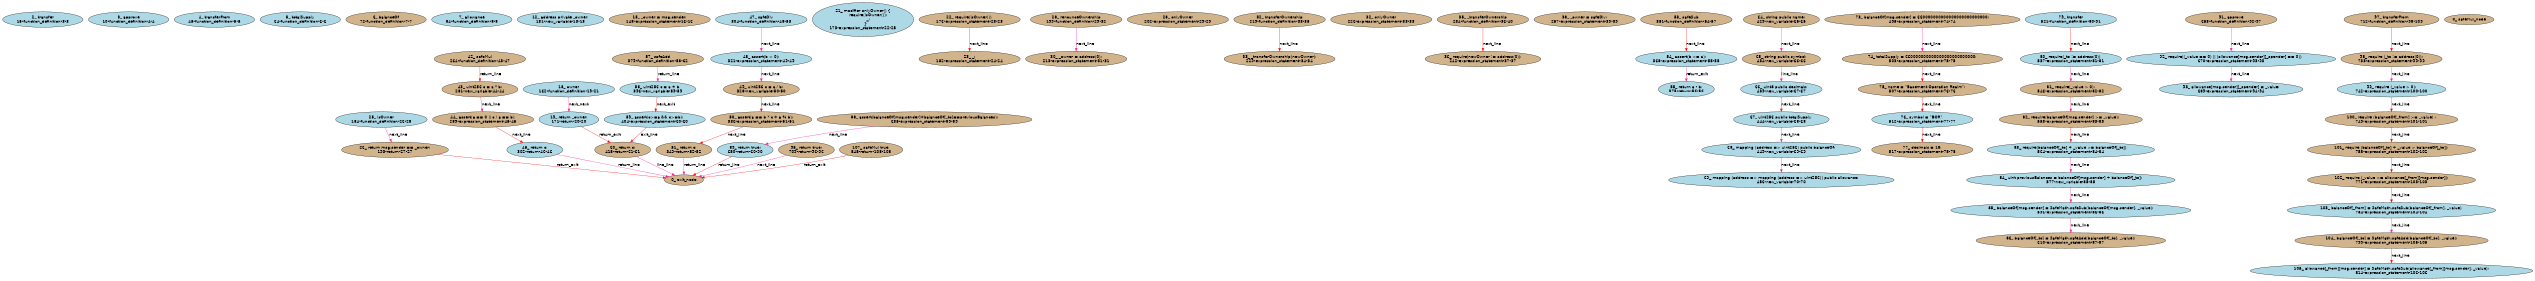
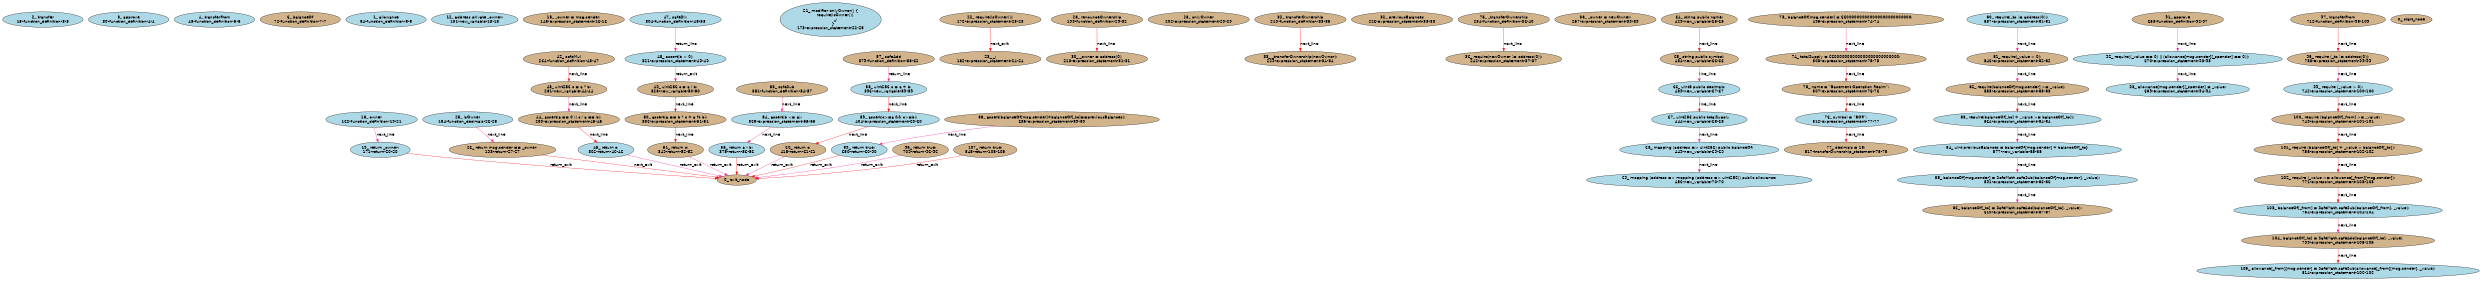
(129, 20) -> (129, 20)
(300, 20) -> none
(472, 20) -> (386, 20)
(1381, 20) -> (1402, 20)
(1483, 20) -> (1504, 20)
(1585, 20) -> (1605, 20)
(2071, 20) -> none
(2469, 20) -> (2411, 20)
(1076, 38) -> (1097, 38)
(1686, 38) -> (782, 103)
(1781, 38) -> (1699, 38)
(770, 44) -> (686, 44)
(979, 44) -> (1000, 44)
(491, 74) -> (578, 74)
(770, 74) -> (686, 74)
(1697, 74) -> (771, 135)
(579, 104) -> (386, 135)
(666, 104) -> (898, 104)
(1790, 104) -> (1708, 104)
(381, 120) -> (468, 120)
(595, 134) -> (561, 167)
(649, 135) -> (858, 135)
(871, 150) -> (985, 150)
(1922, 150) -> (1846, 150)
(568, 165) -> (643, 165)
(629, 165) -> (691, 165)
(665, 165) -> (782, 165)
(695, 165) -> (721, 165)
(729, 165) -> (821, 165)
none -> (737, 165)
(766, 165) -> (872, 165)
